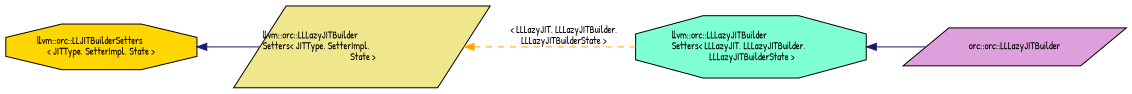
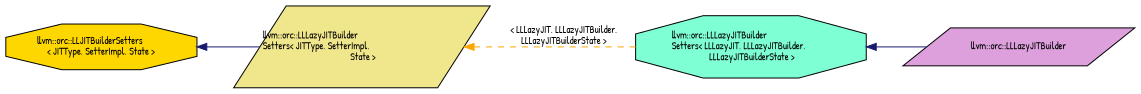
(1015, 47) -> (1019, 47)
